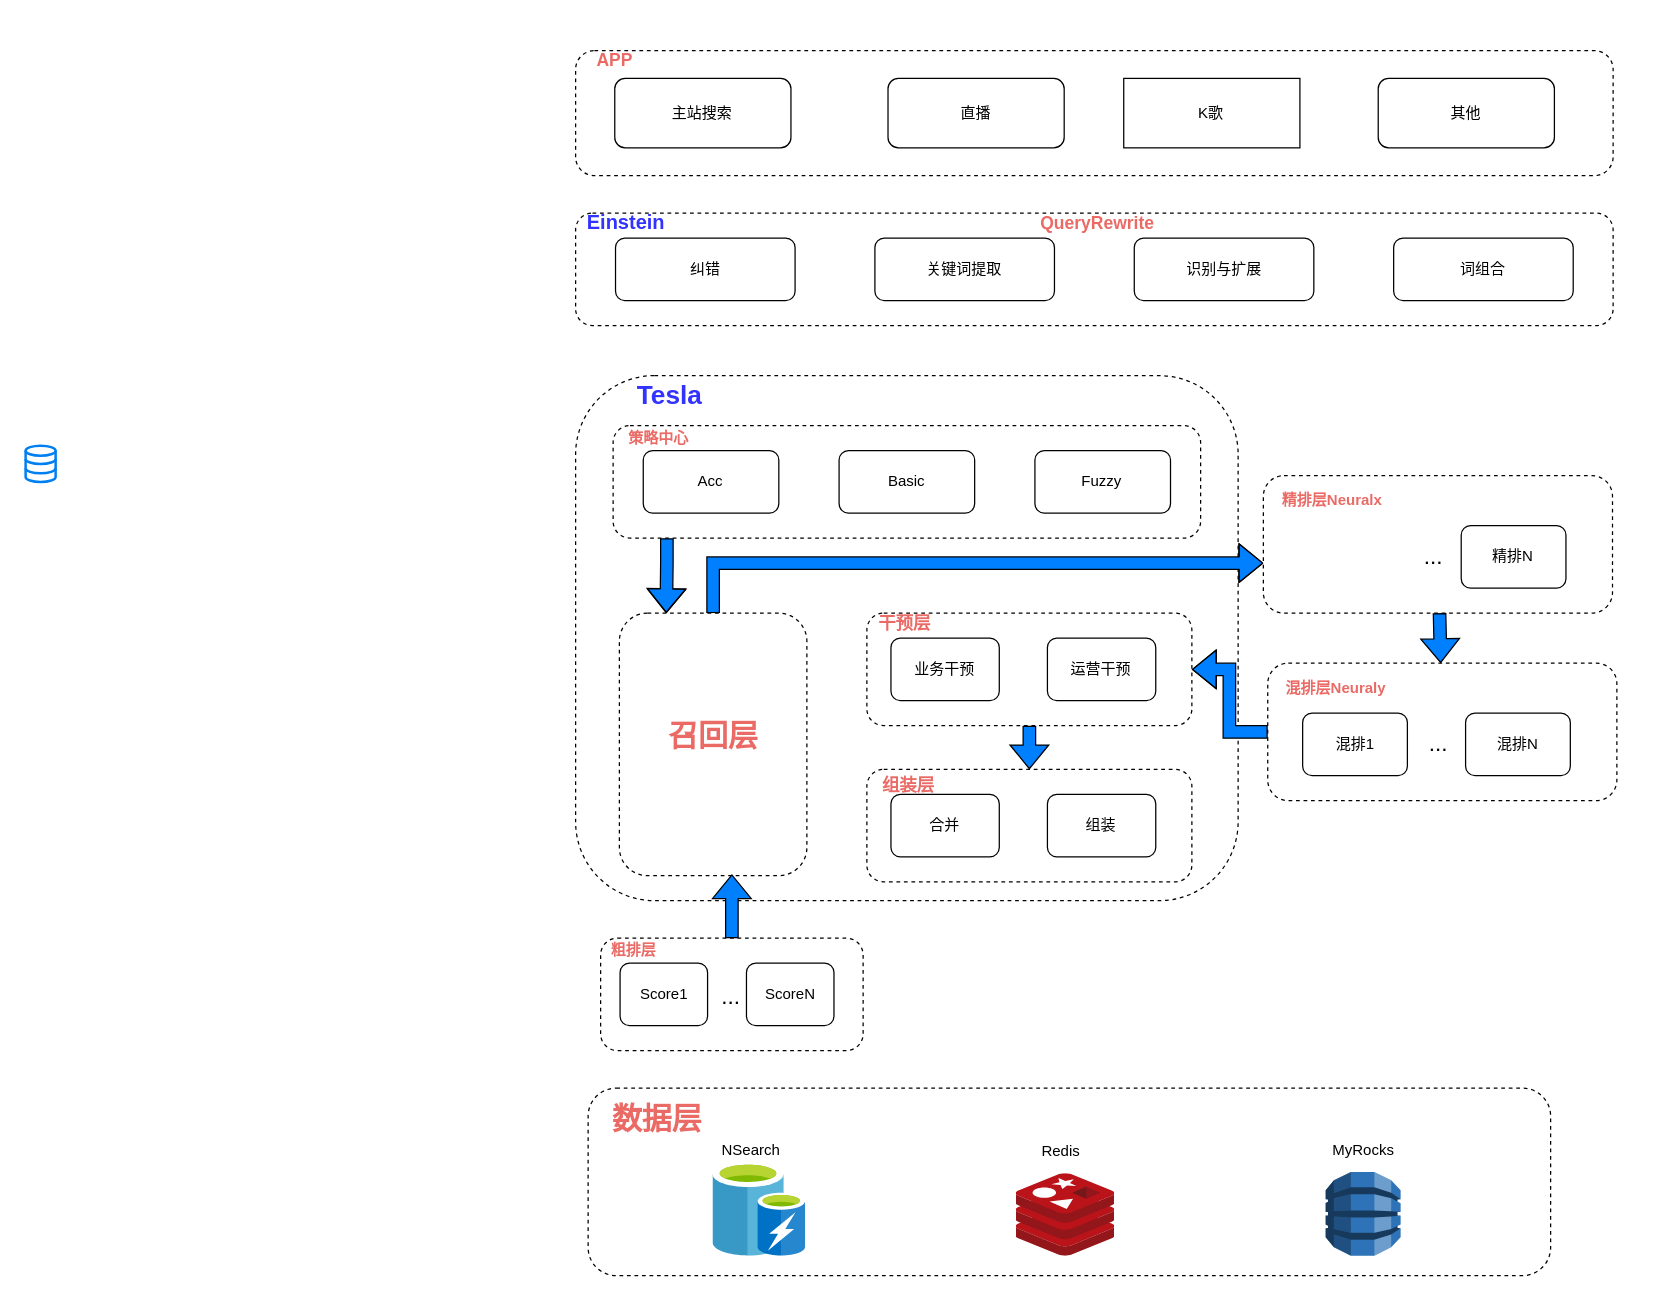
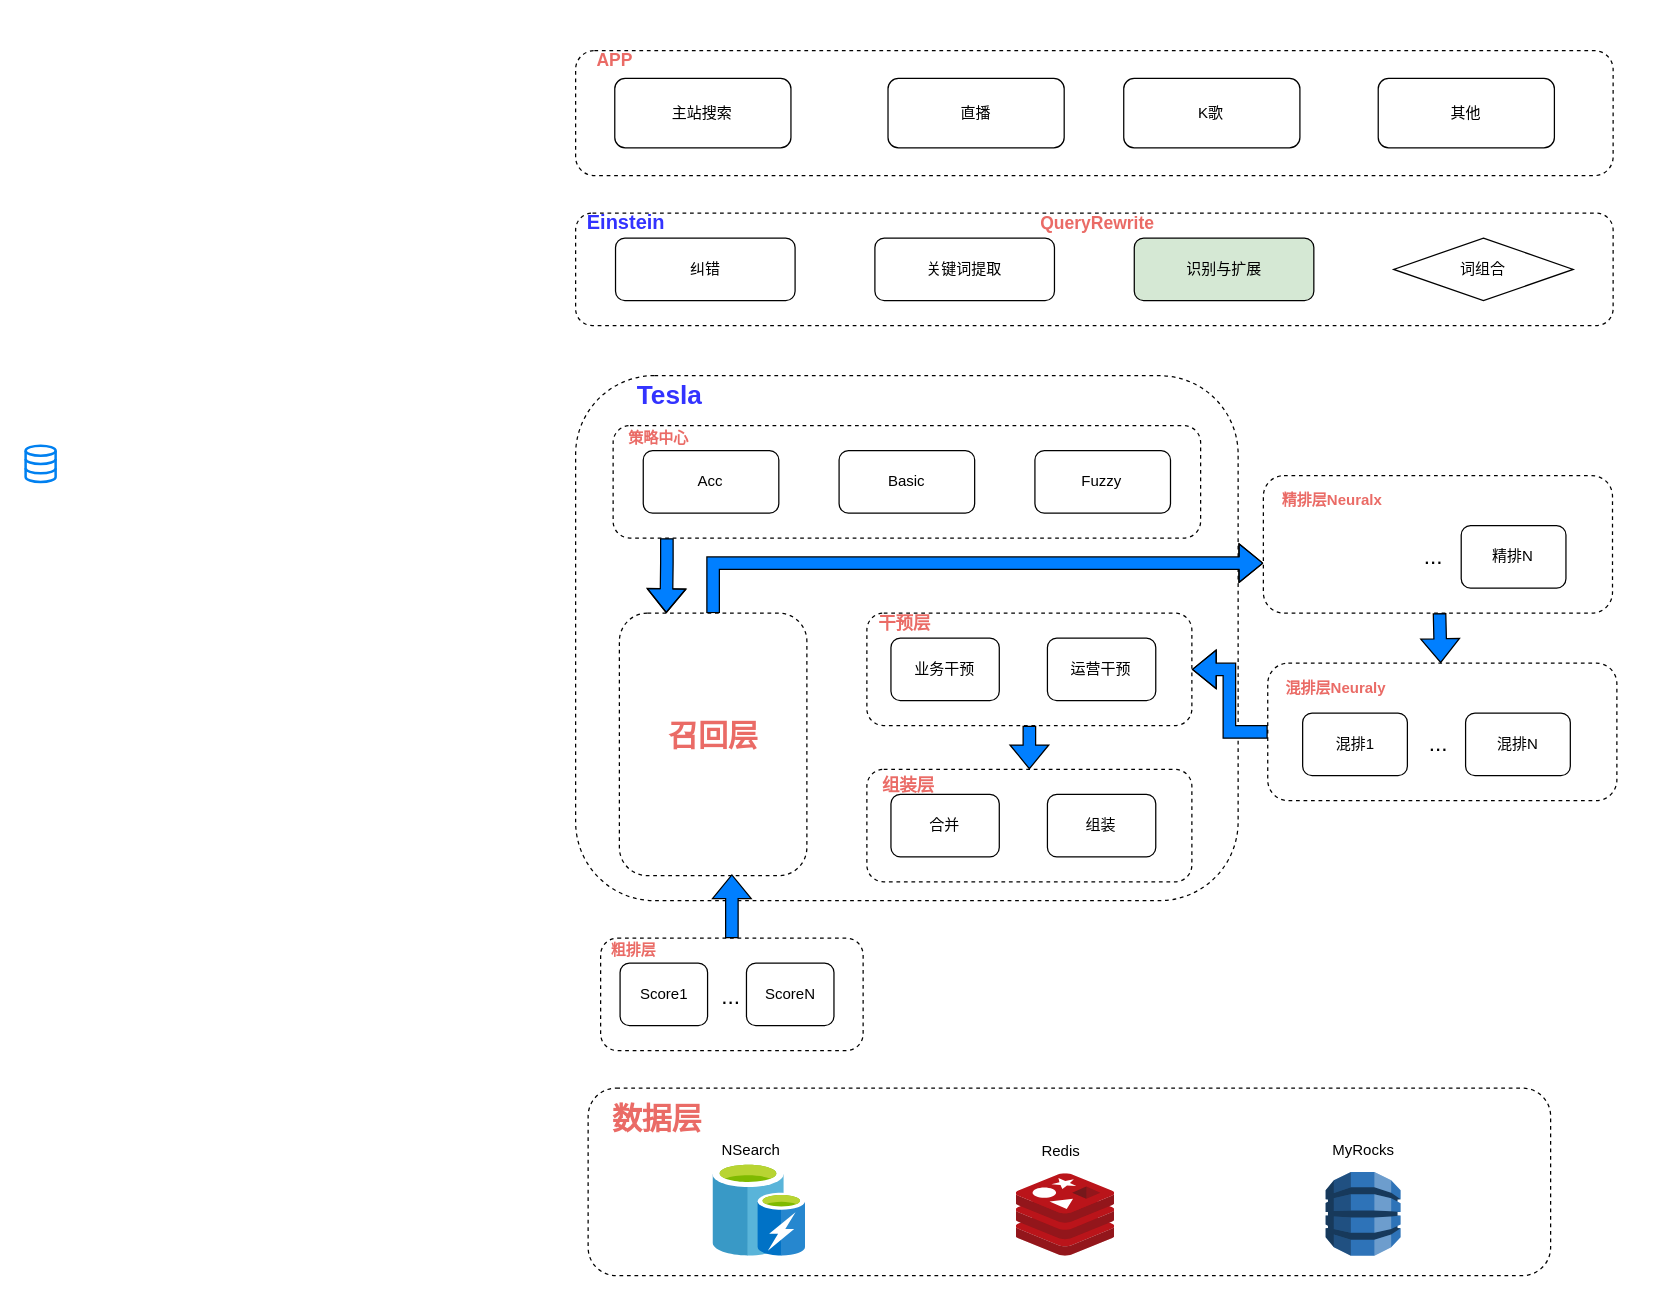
(1212, 113) -> (1212, 113)
(1224, 269) -> (1224, 269)
(1483, 269) -> (1483, 269)
